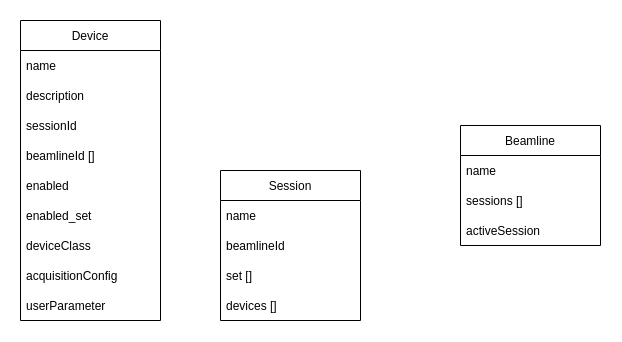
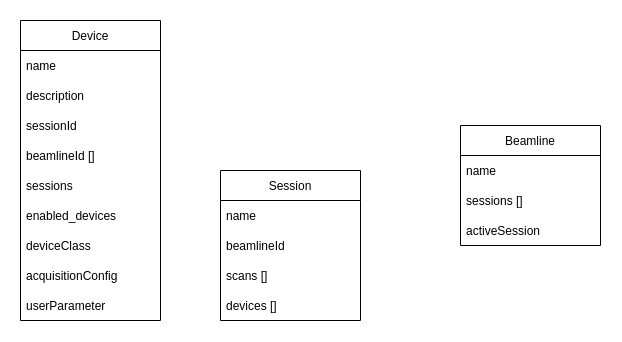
(48, 186) -> (51, 186)
(61, 216) -> (73, 216)
(245, 276) -> (251, 276)
